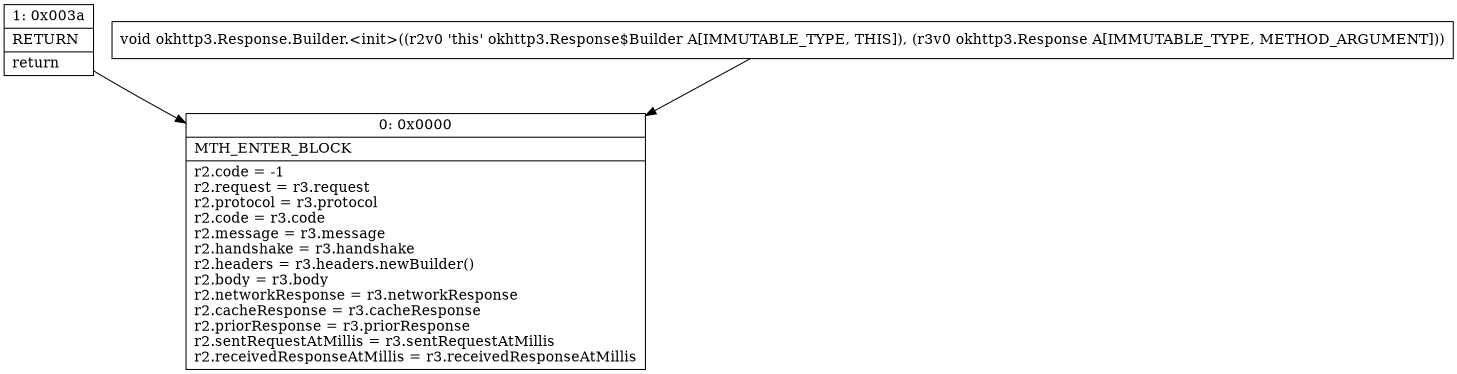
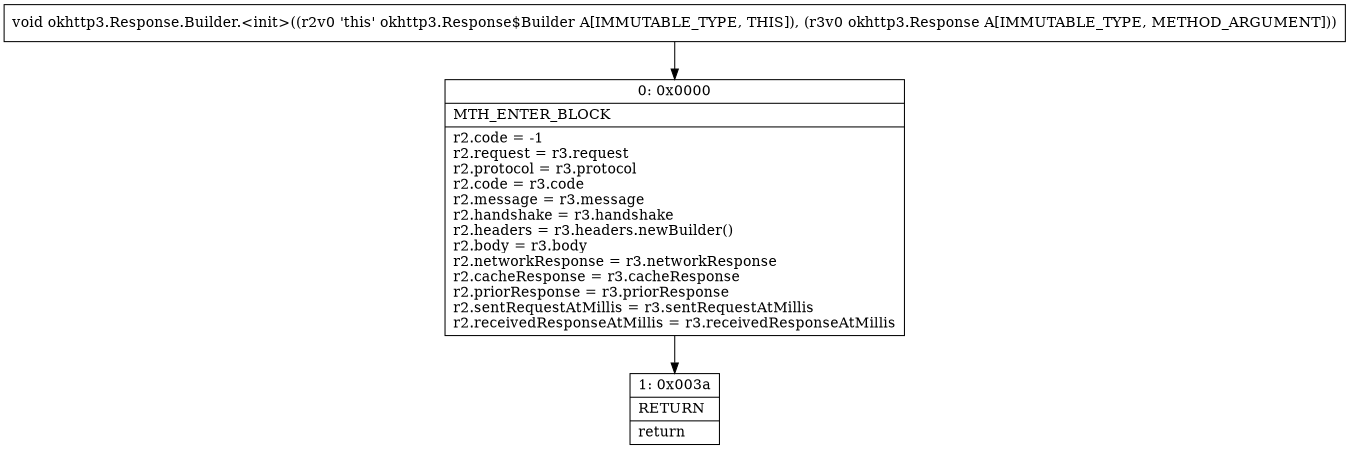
(135, 95) -> (675, 349)
